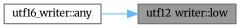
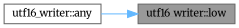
(187, 14) -> (187, 14)
